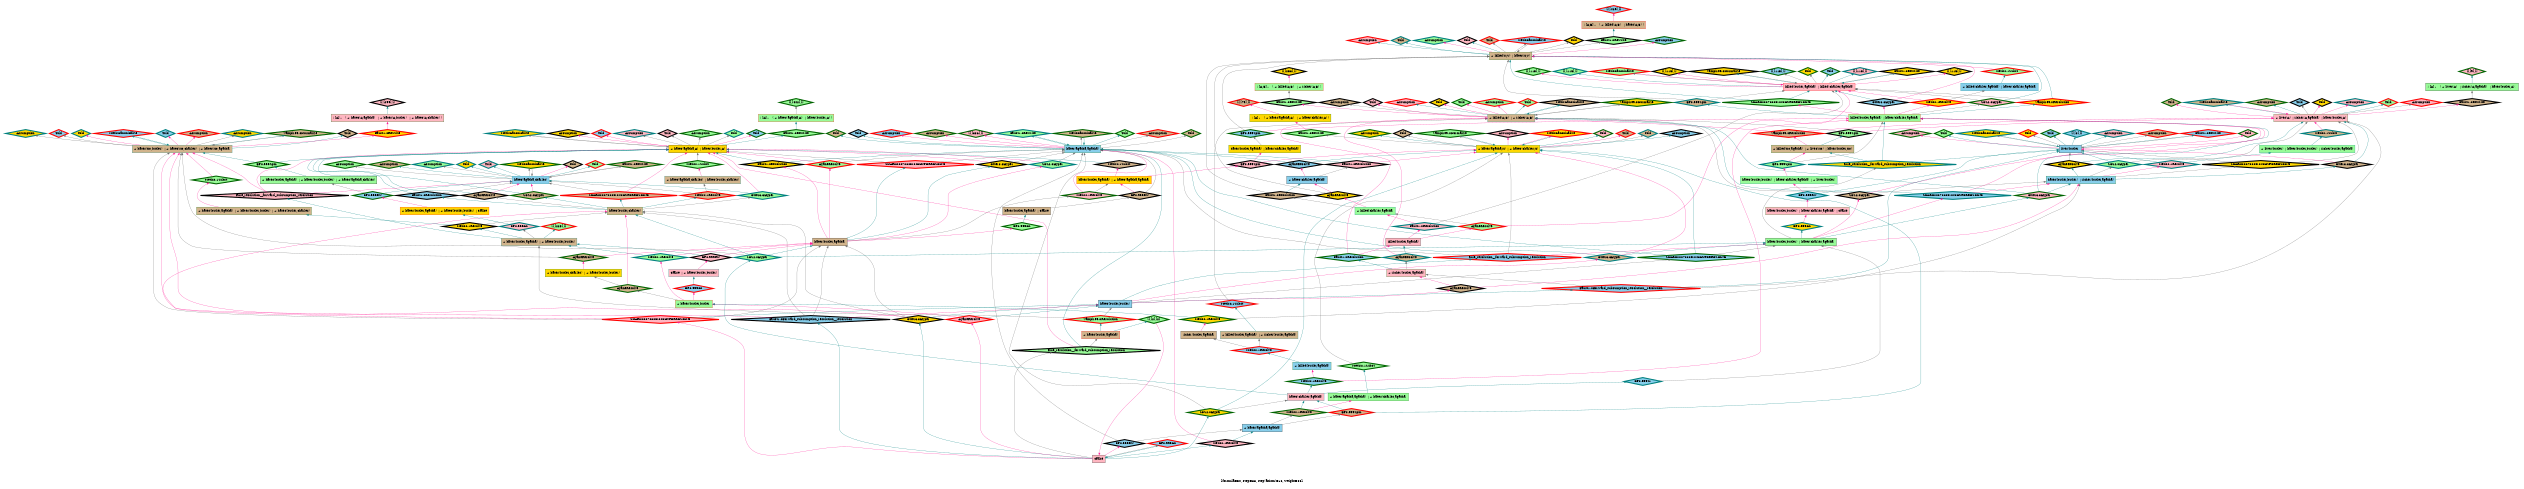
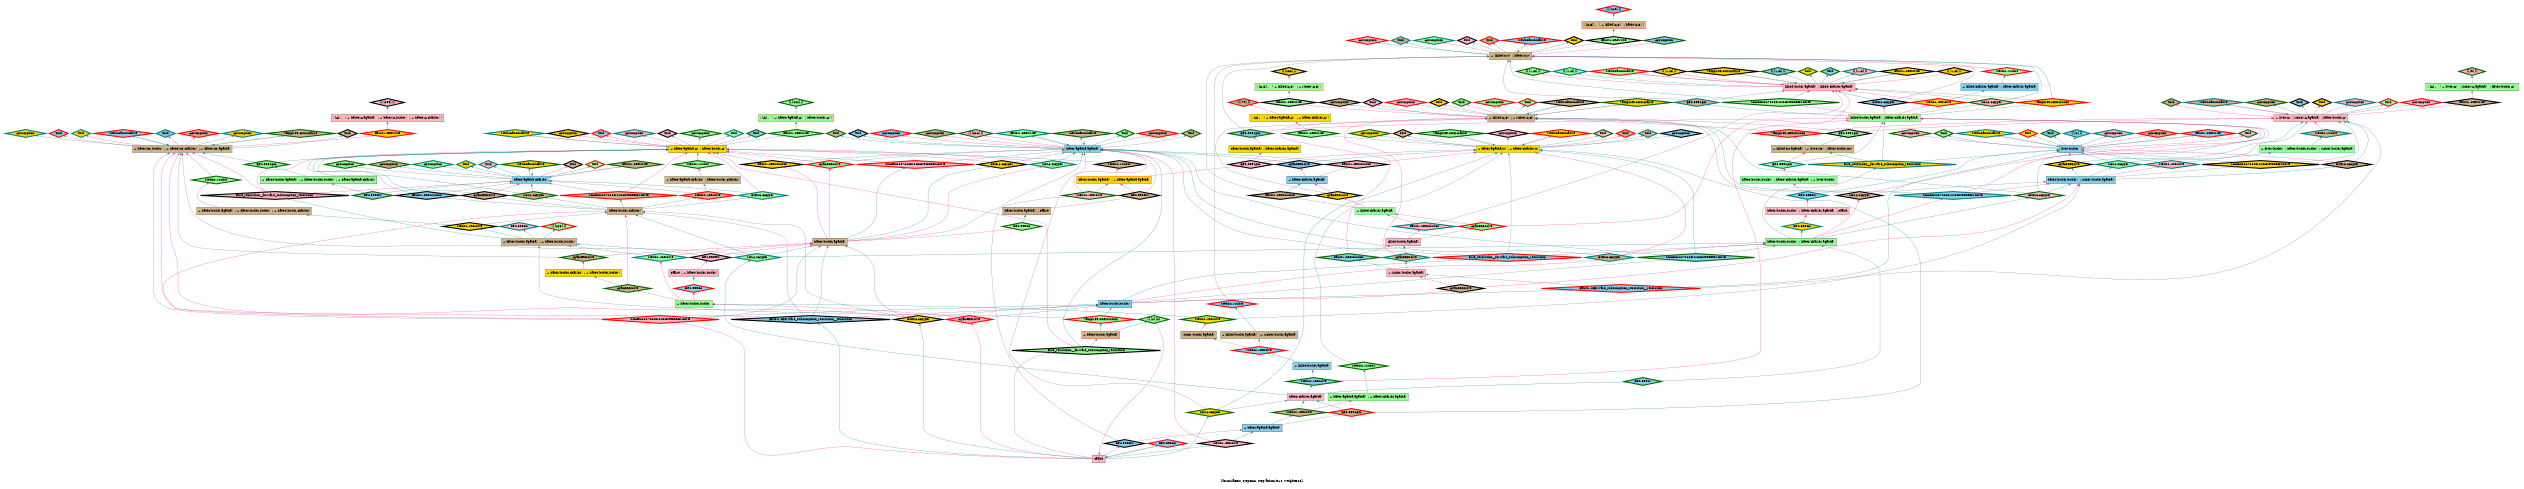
(1614, 18) -> (1614, 18)
(445, 211) -> none
(1643, 381) -> (1643, 381)
